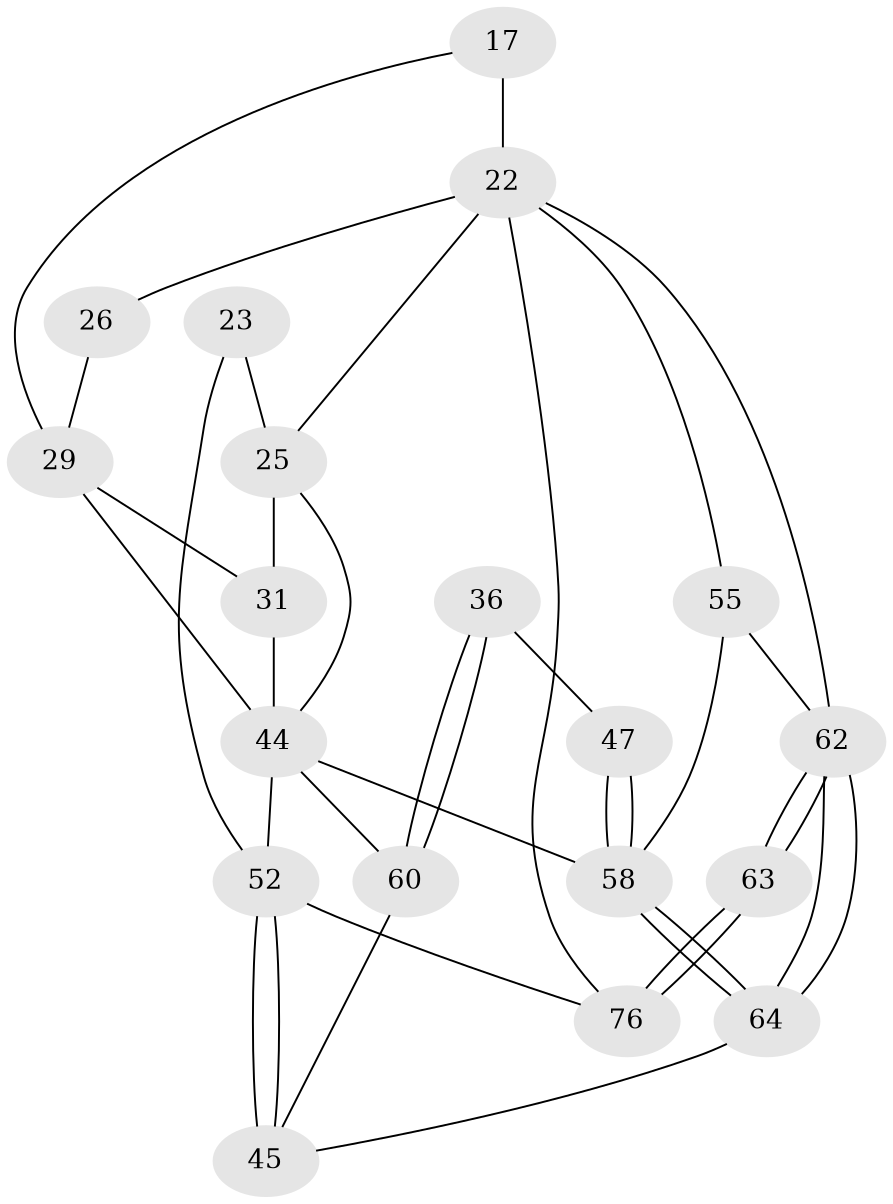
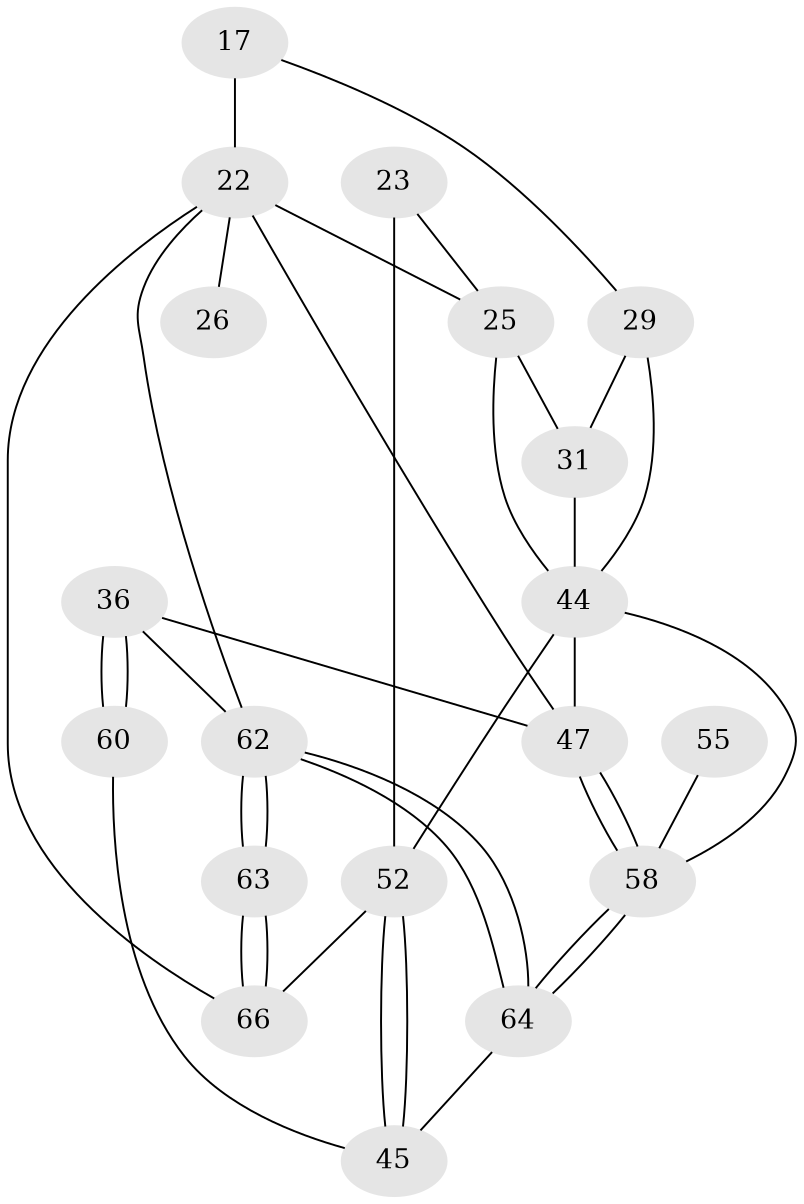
(664, 368) -> (406, 477)
(79, 392) -> none
(780, 672) -> (184, 672)
(340, 812) -> (575, 672)
(627, 1021) -> (254, 1021)
